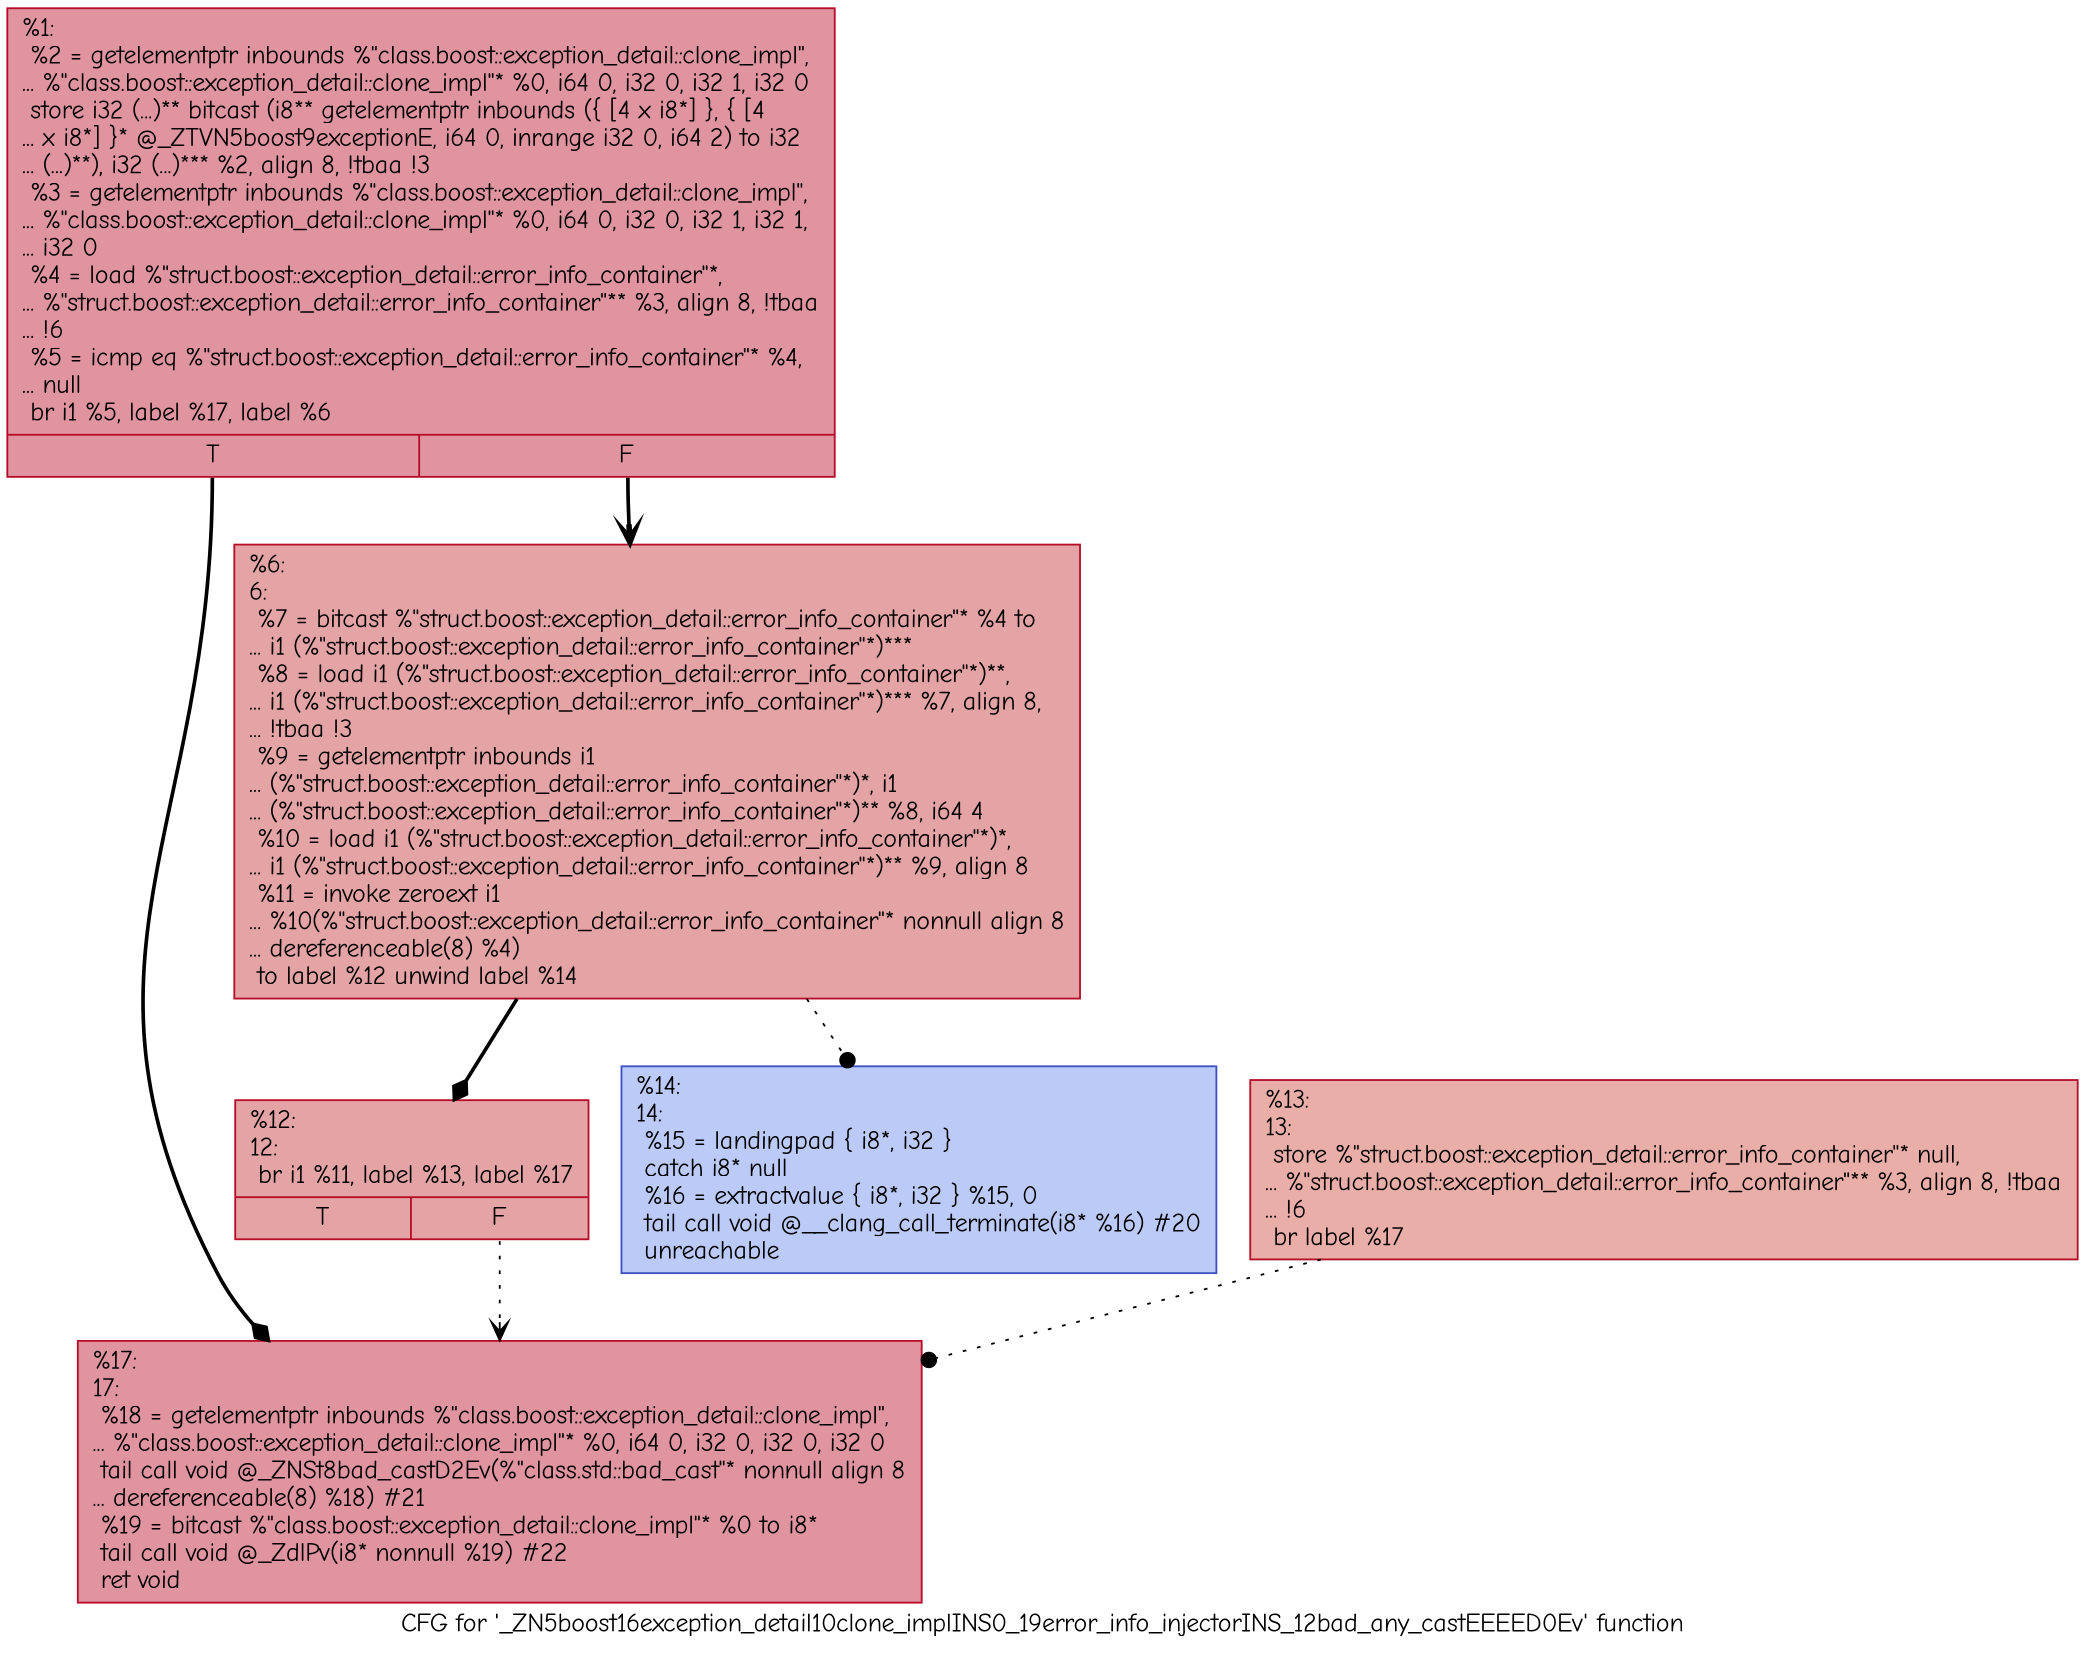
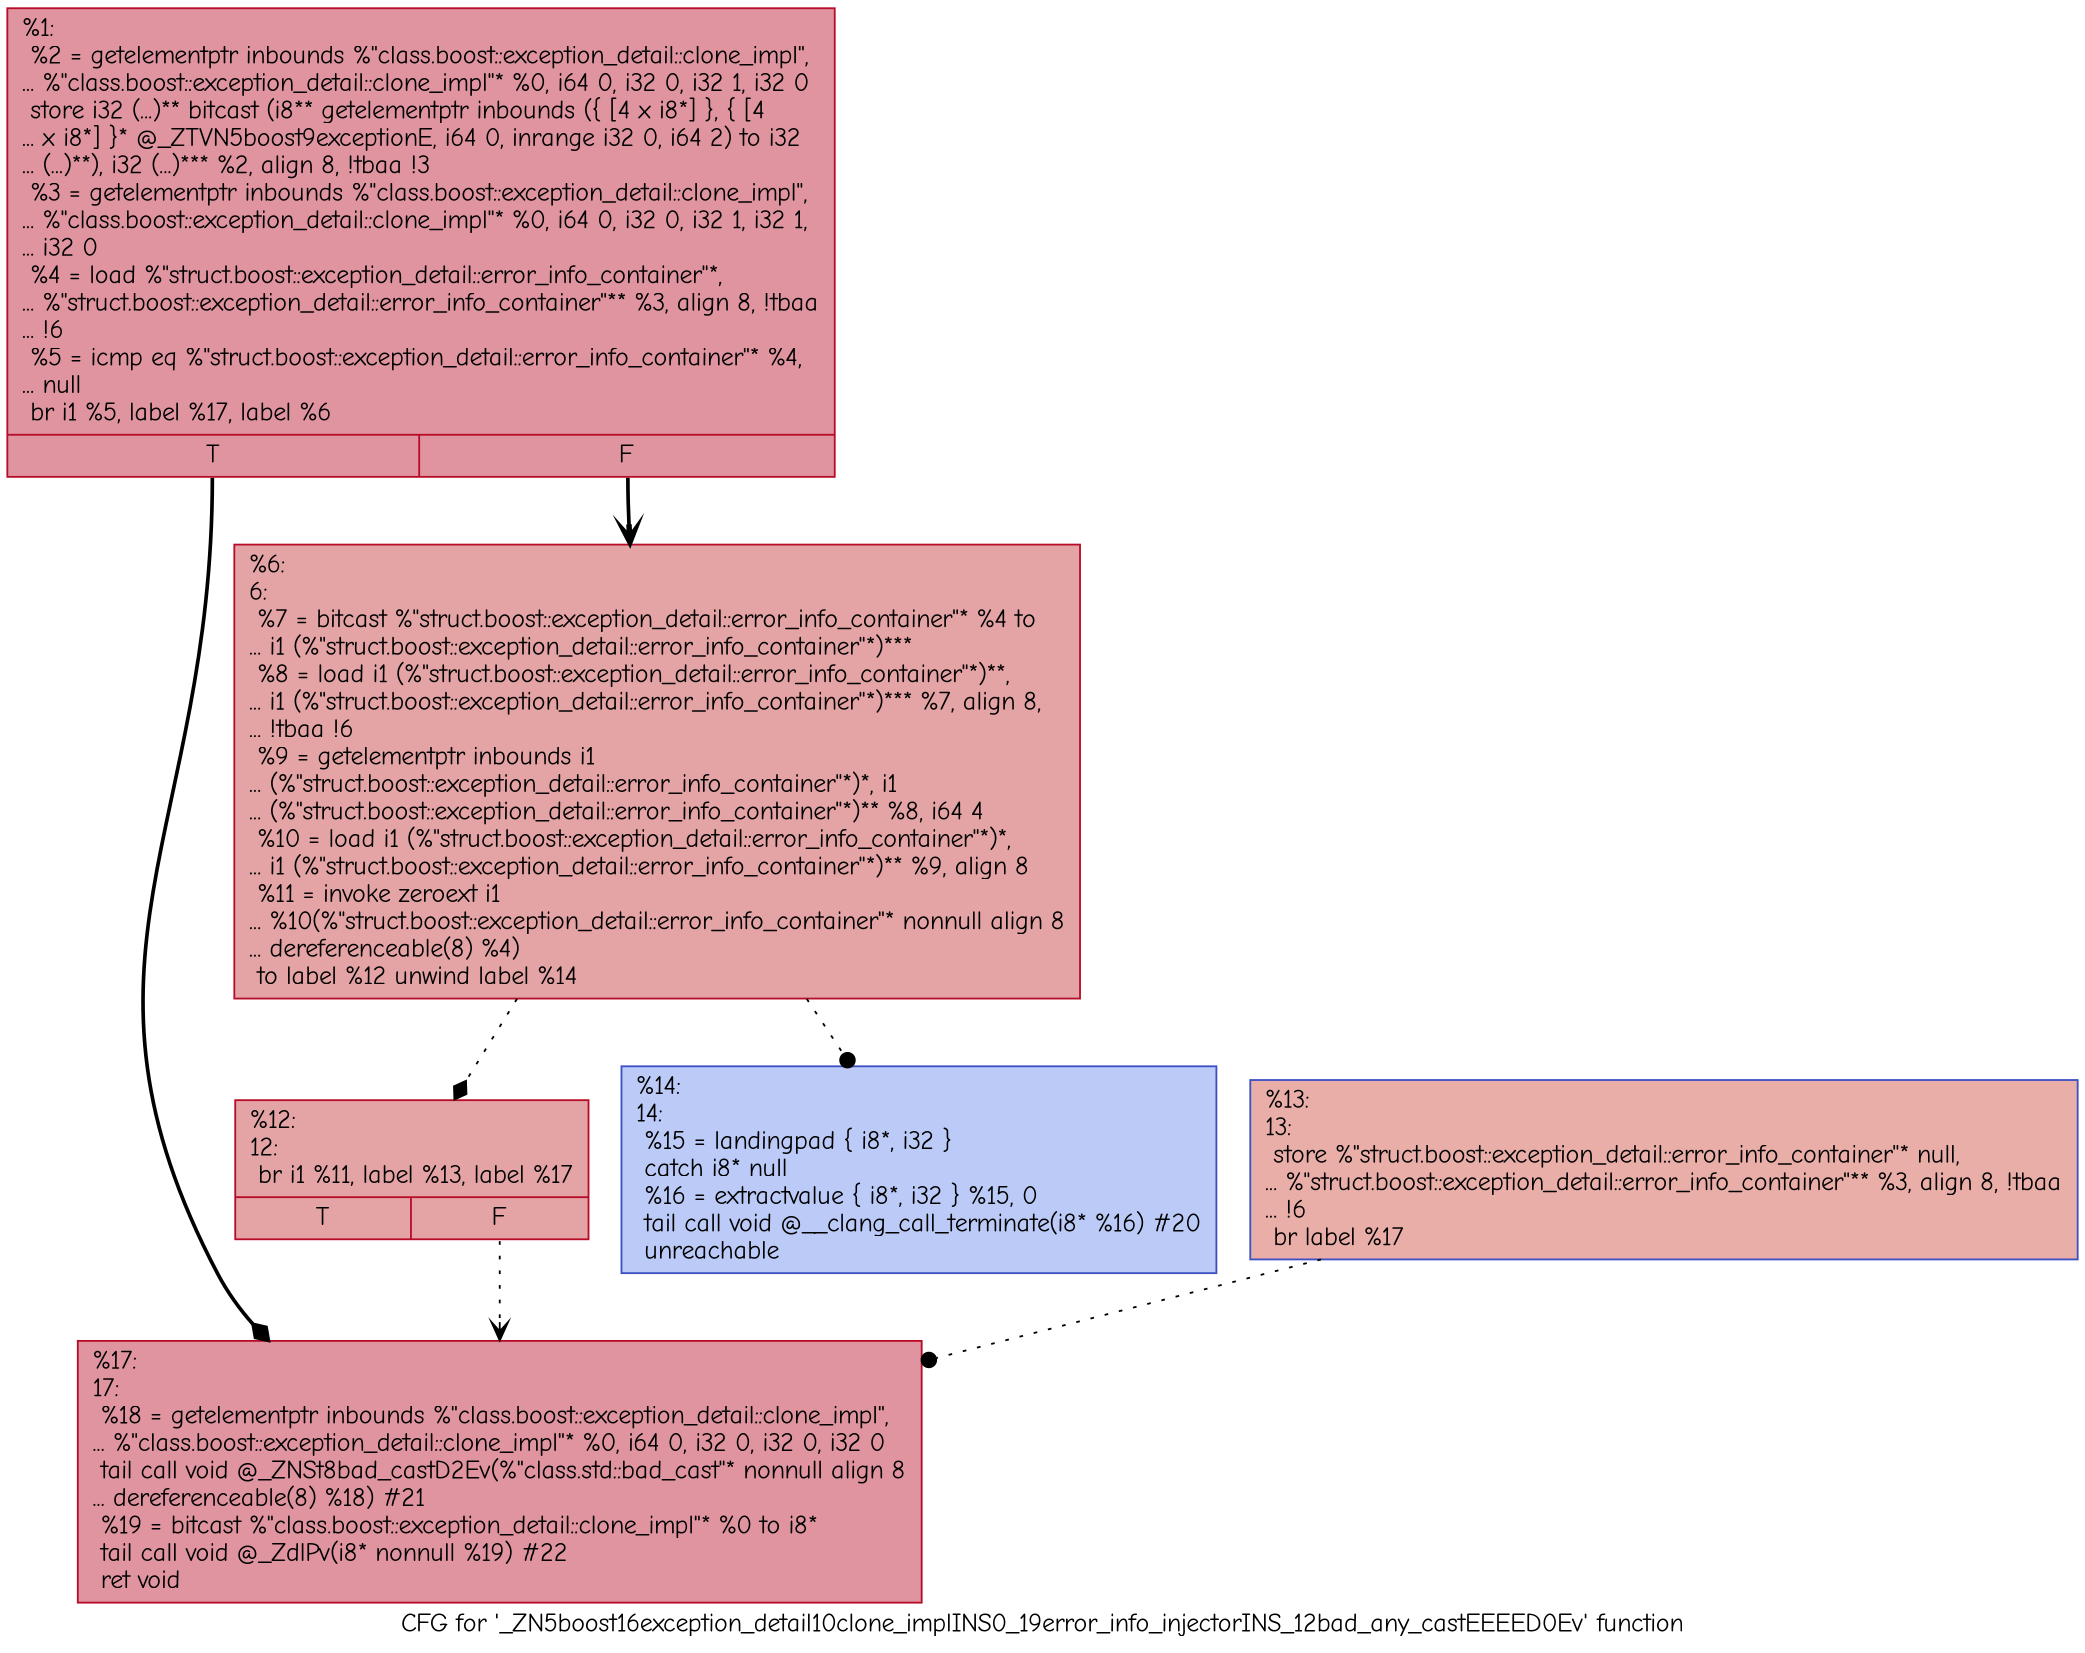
(301, 729) -> (302, 729)
(492, 1040) -> (492, 1040)
(1664, 1170) -> (1664, 1170)
